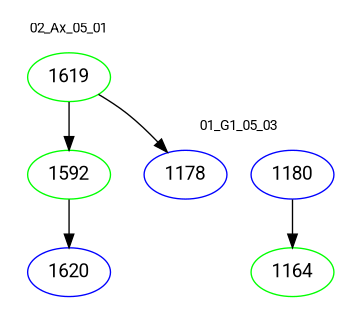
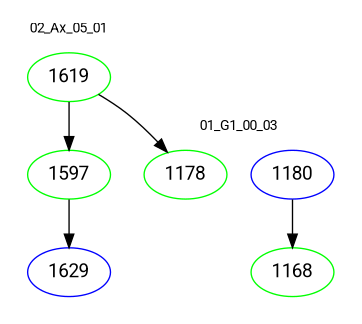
(239, 127) -> (239, 127)
(69, 175) -> (69, 175)
(186, 175) -> (186, 175)
(69, 272) -> (69, 272)
(292, 272) -> (292, 272)
